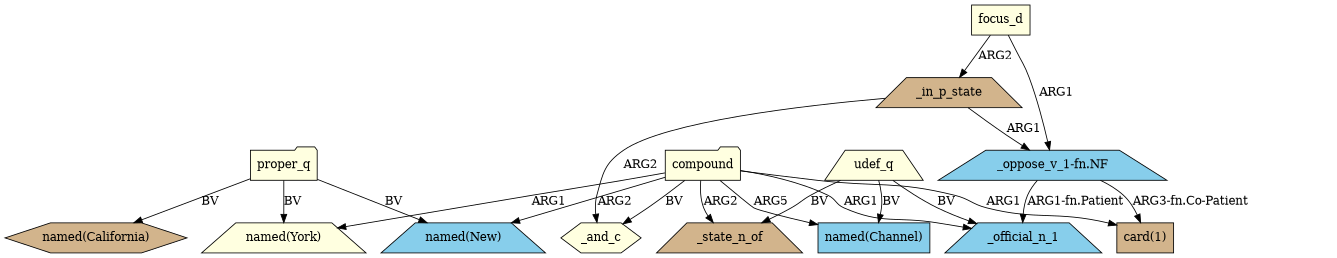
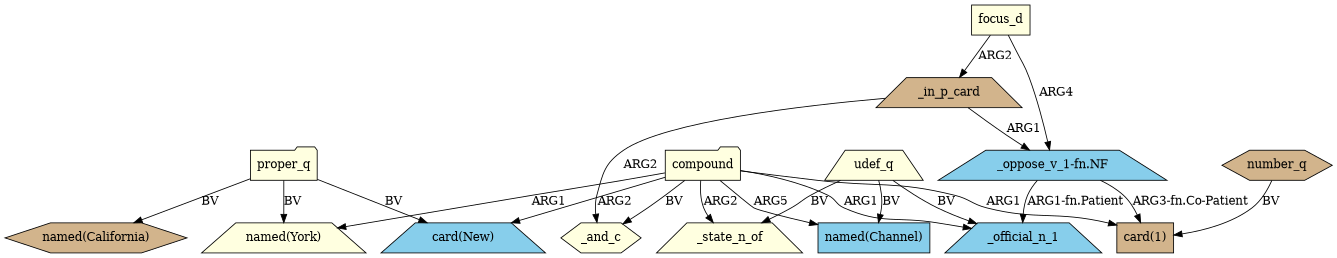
(949, 93) -> (949, 93)
(1056, 93) -> (1056, 93)
none -> (1277, 165)
(463, 238) -> (463, 238)
(730, 238) -> (730, 238)
